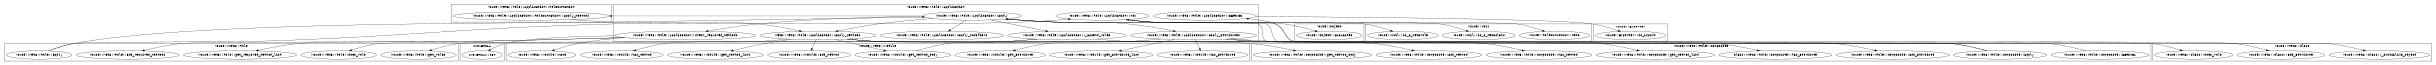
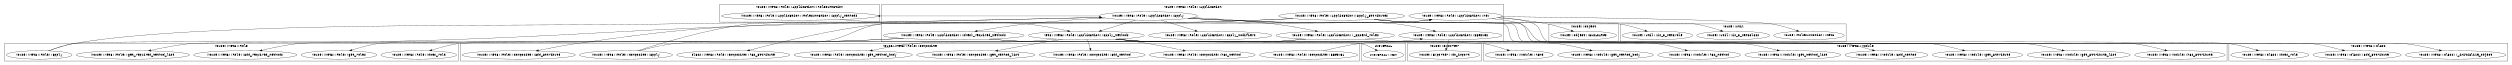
(1128, 24) -> (1311, 22)
(1276, 42) -> (1028, 45)
(1198, 45) -> (1825, 43)
